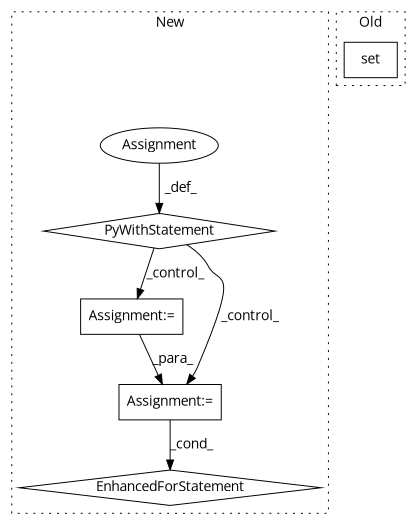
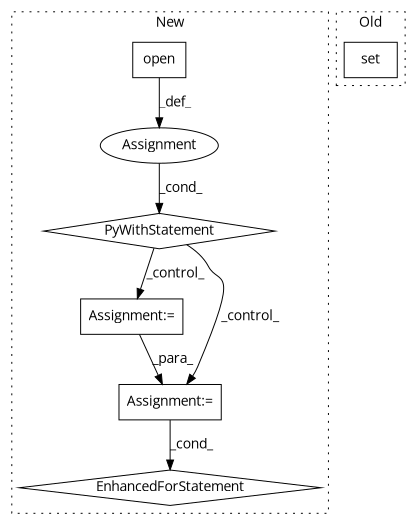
none -> (159, 60)
(181, 188) -> (181, 188)
